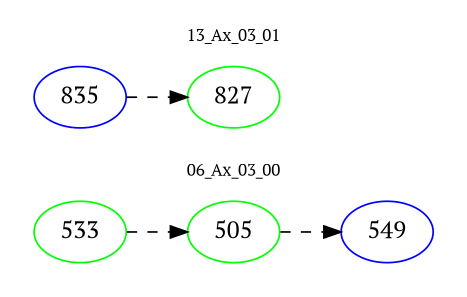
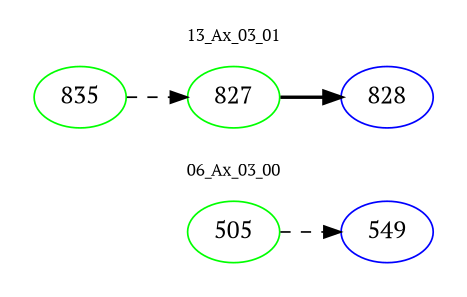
(80, 97) -> (80, 97)
none -> (387, 97)
(80, 232) -> none
